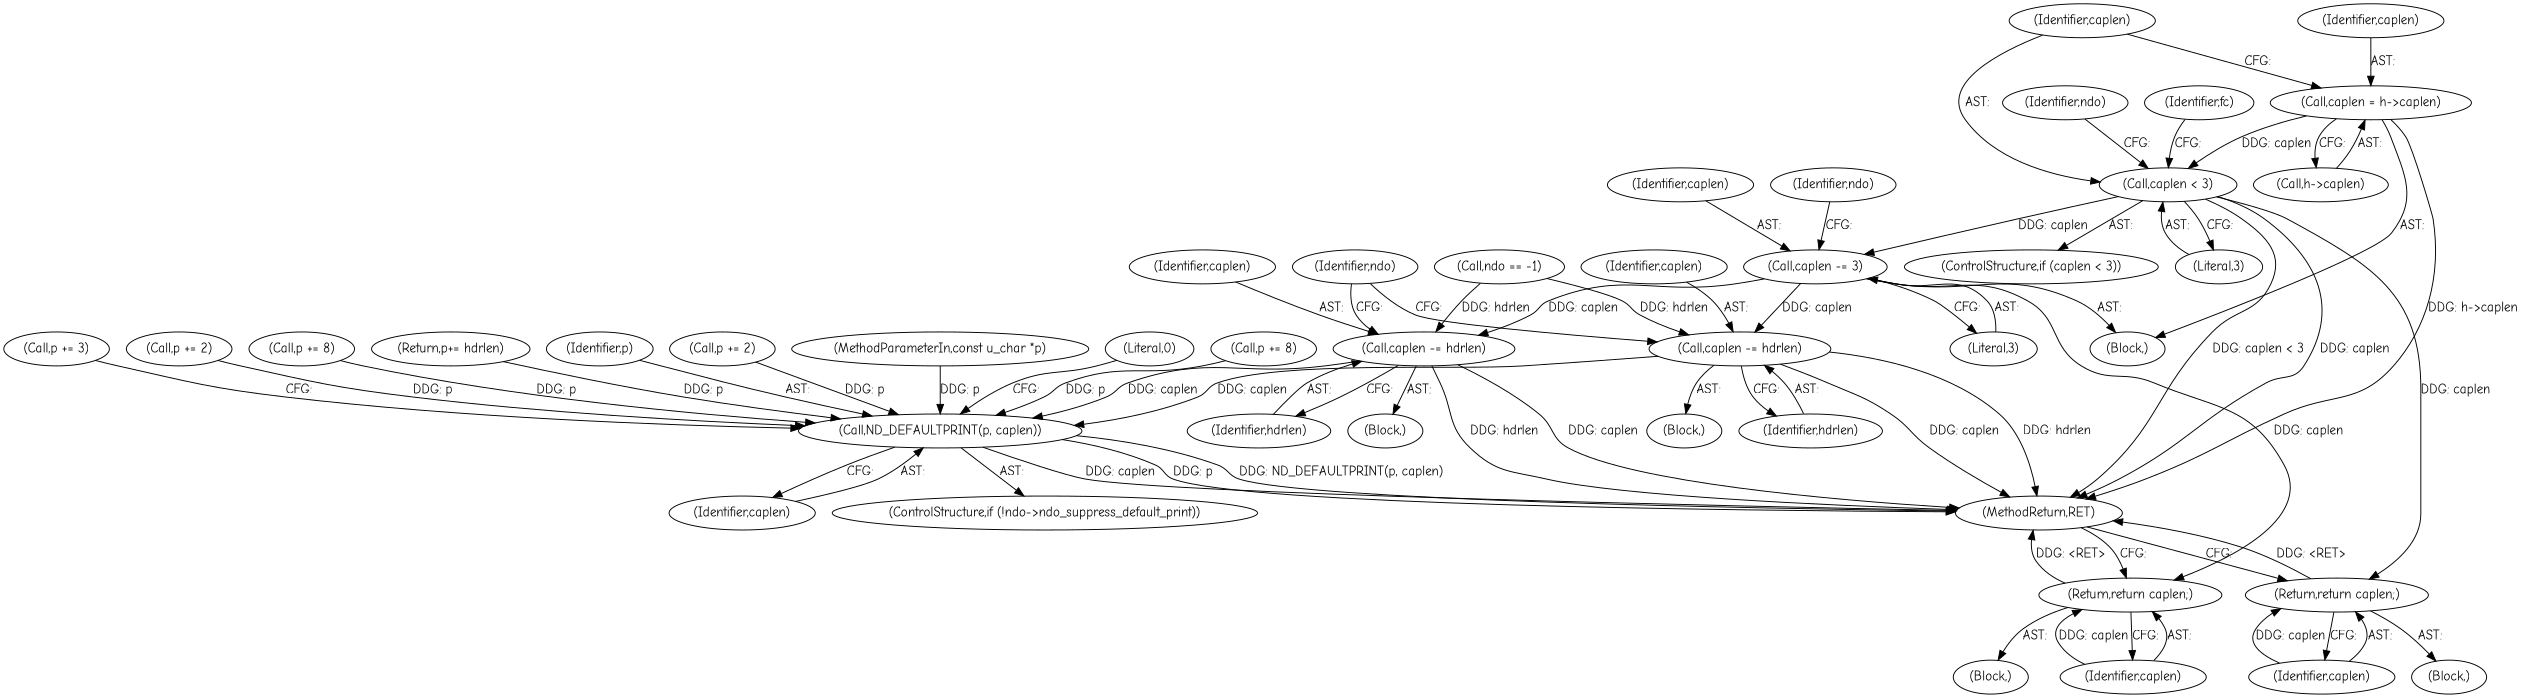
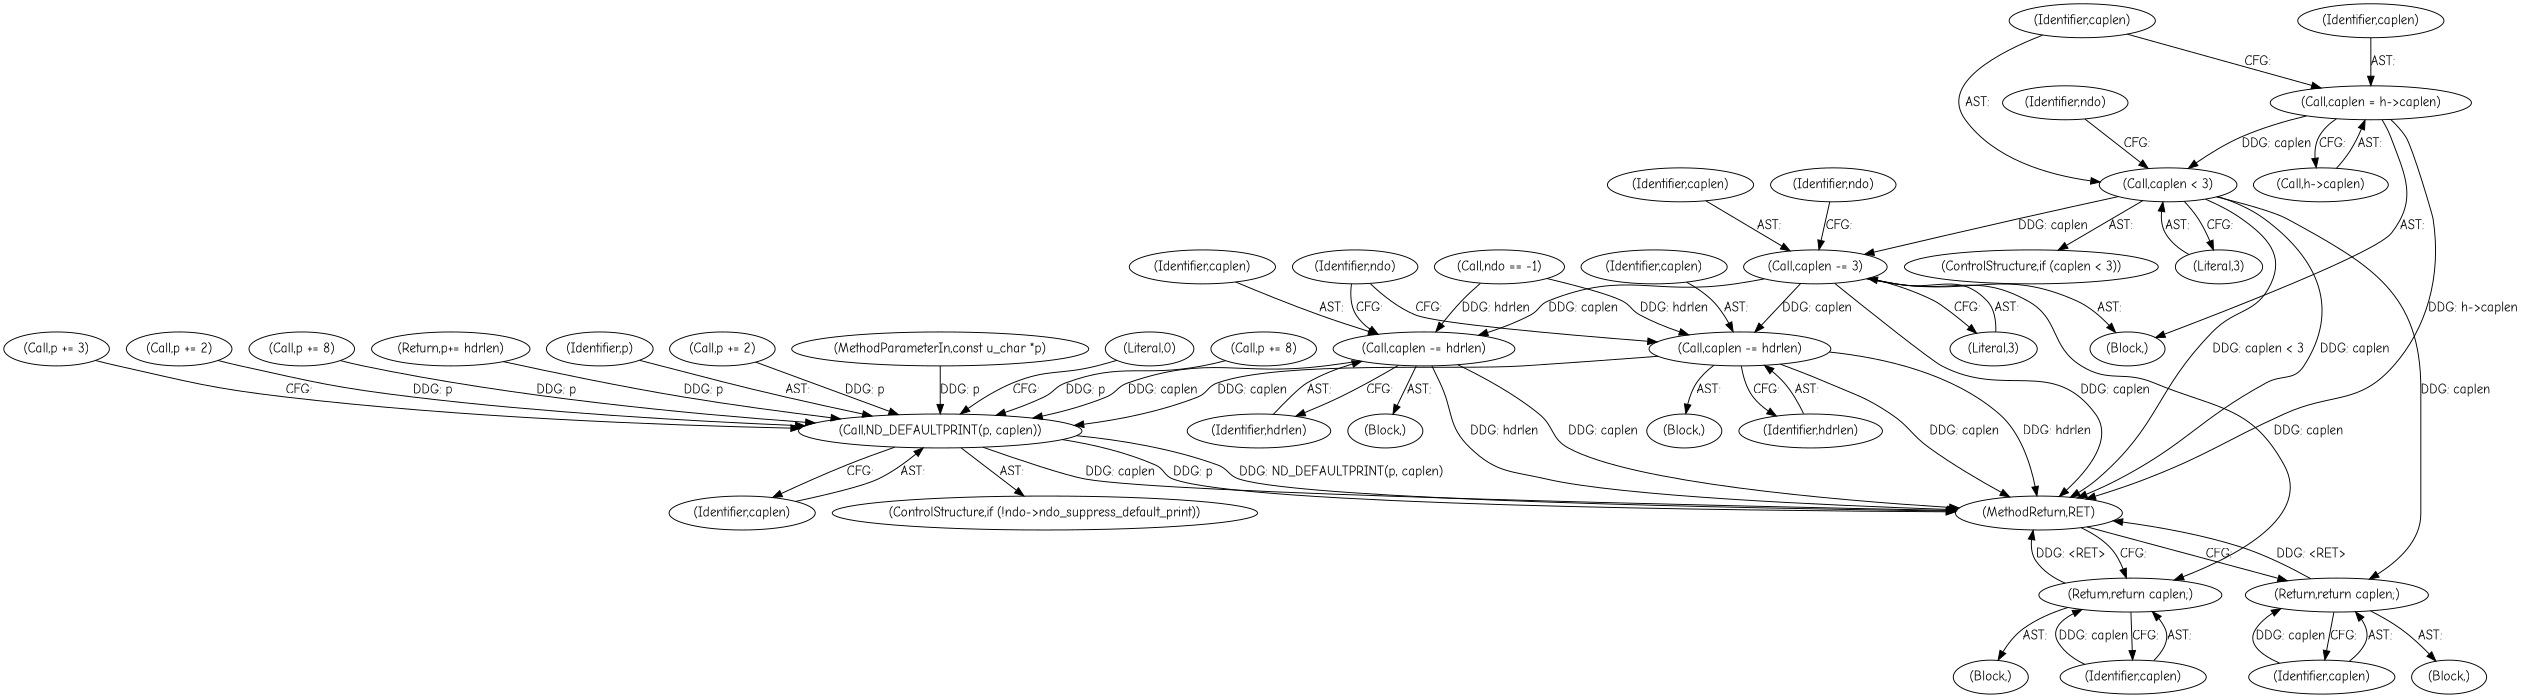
(2199, 103) -> none
none -> (2000, 380)
